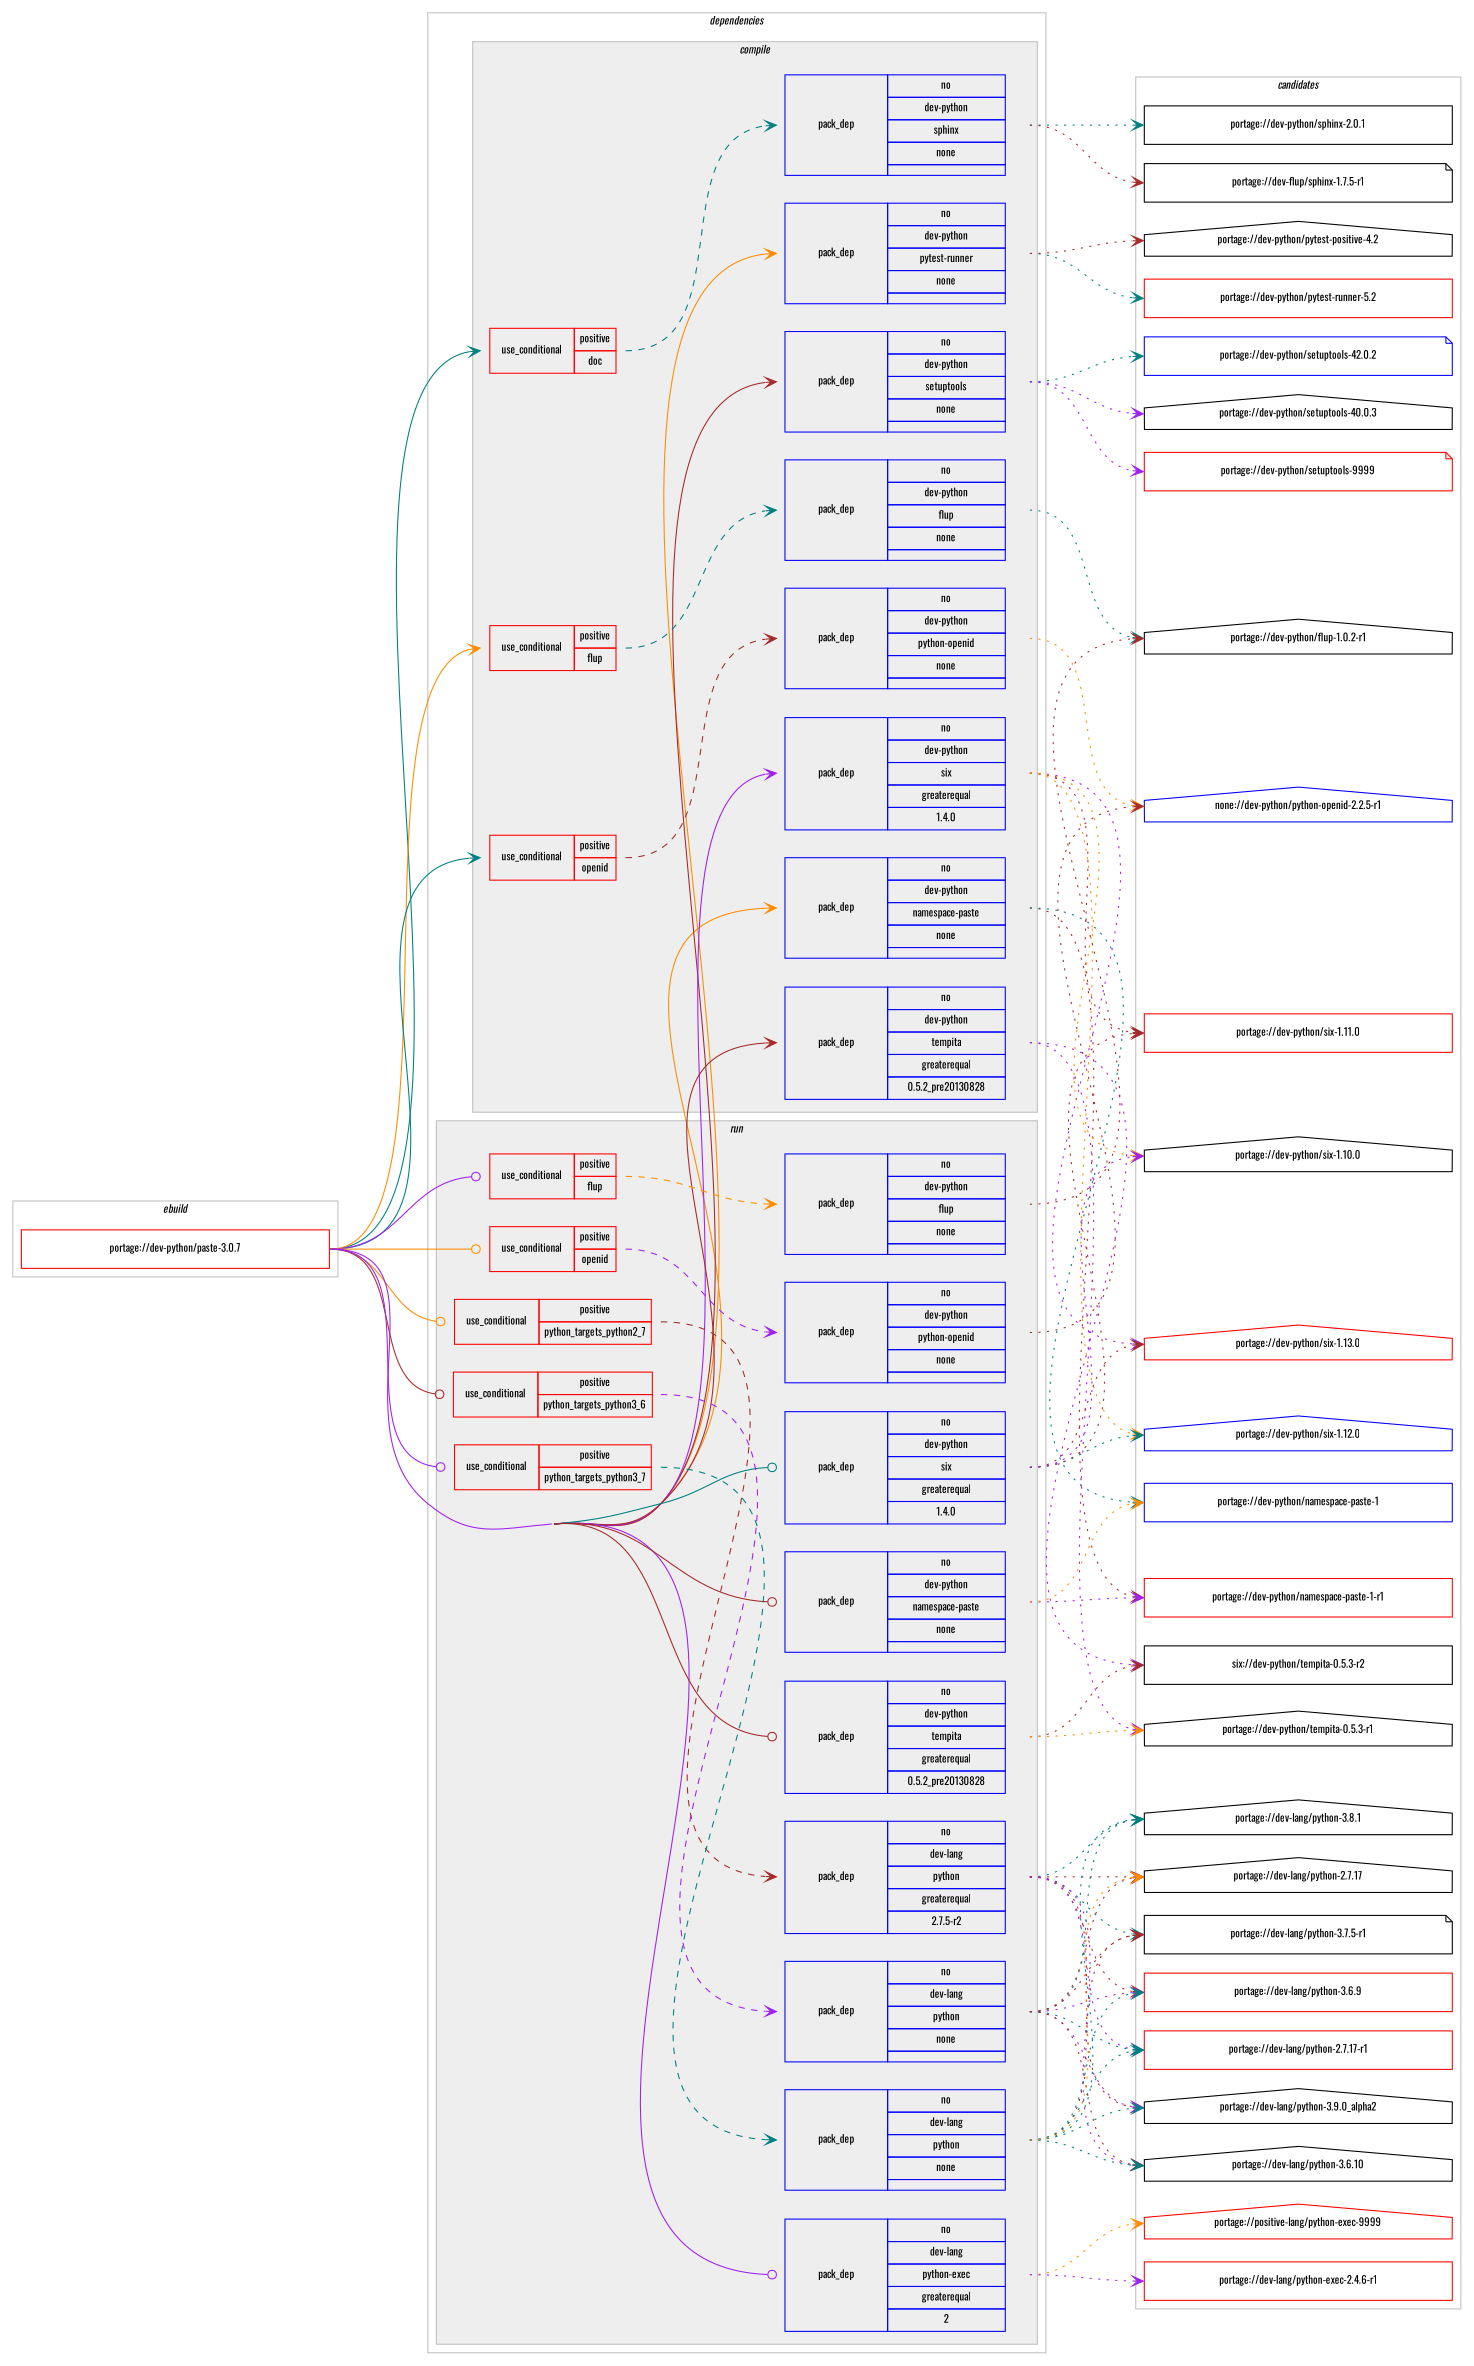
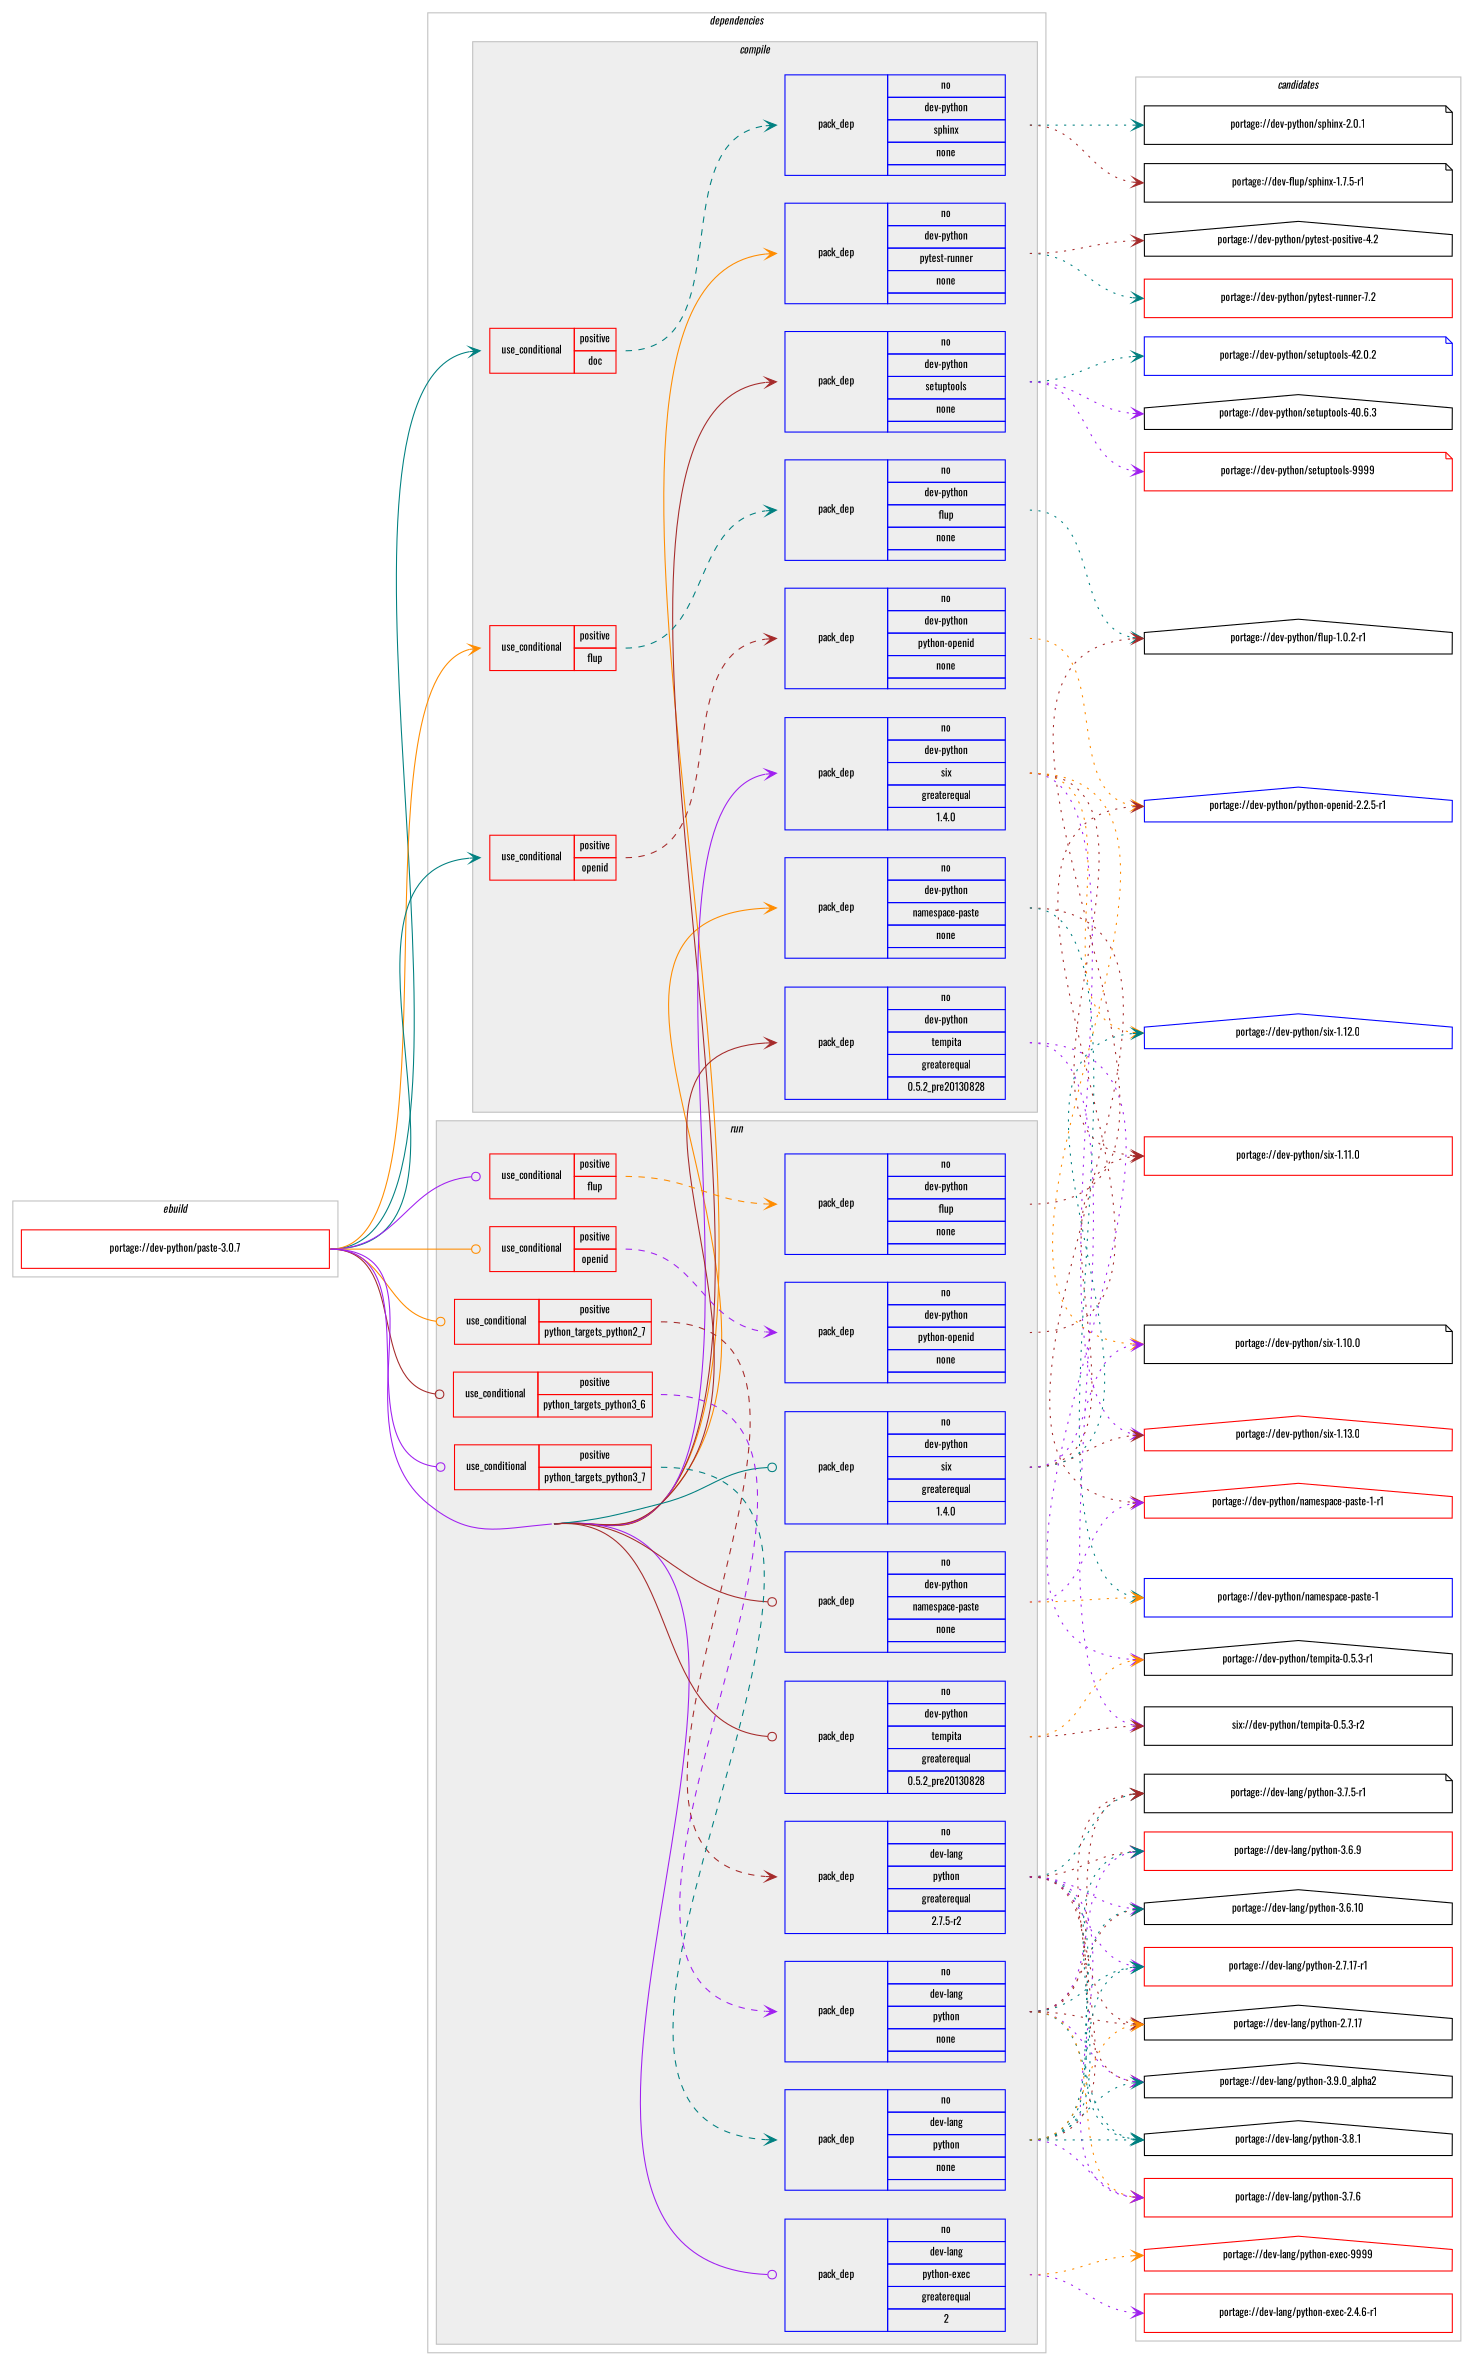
(1298, 125) -> (1298, 125)
(1298, 298) -> (1298, 298)
(1298, 414) -> (1298, 414)
(1298, 806) -> (1298, 806)
(1298, 1156) -> (1298, 1344)
(1298, 1598) -> (1298, 1503)
none -> (1298, 2198)
(1298, 2223) -> (1298, 2255)
